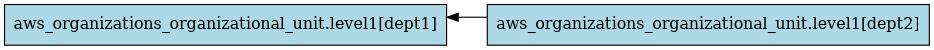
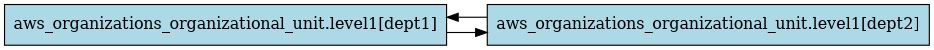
none -> (461, 33)
